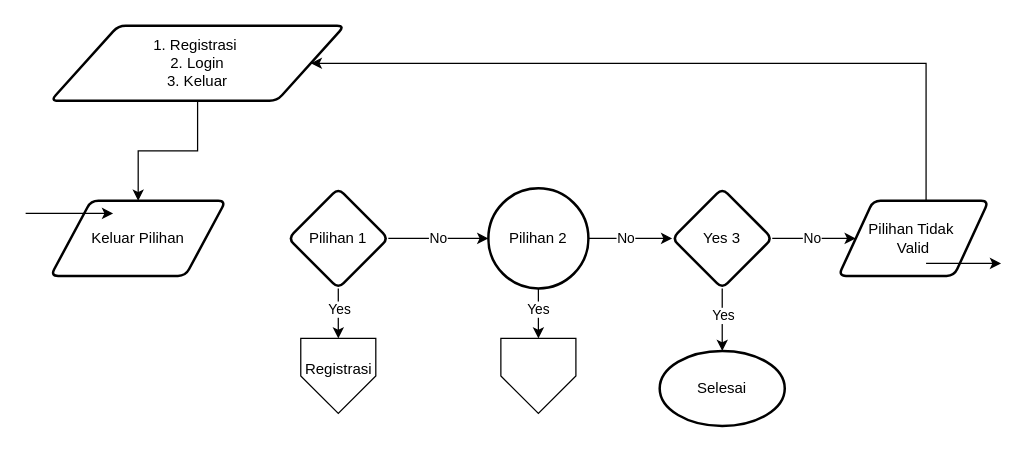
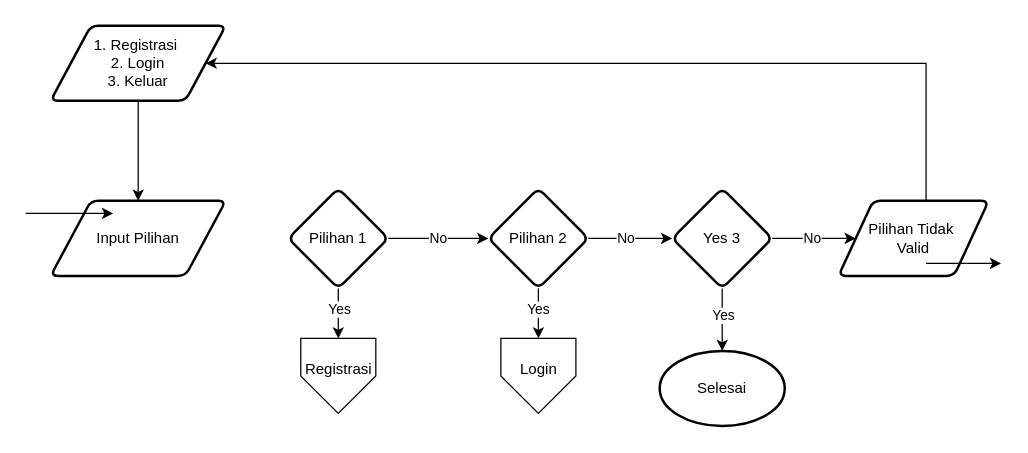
(198, 63) -> (138, 63)
(138, 238) -> (138, 238)
(538, 238) -> (538, 238)
none -> (538, 369)
